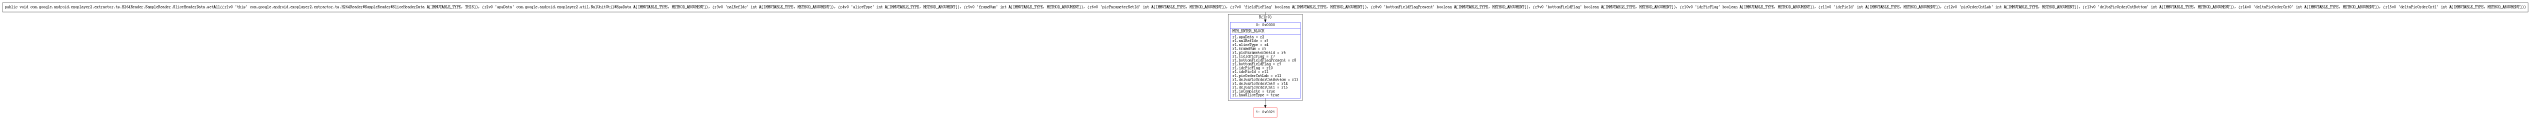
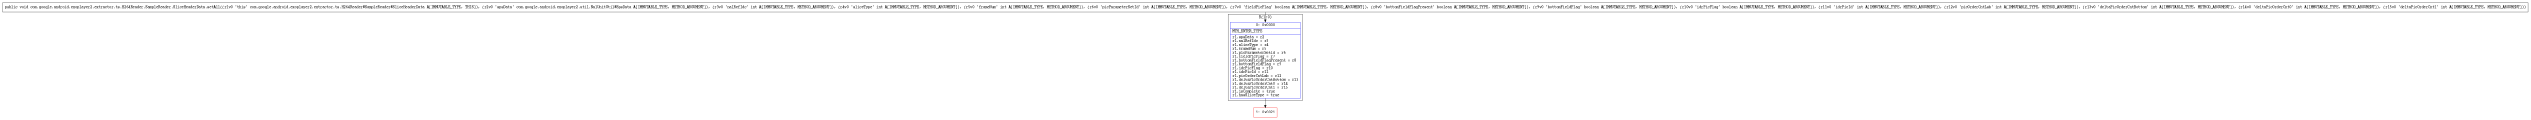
(1248, 31) -> (1247, 31)
